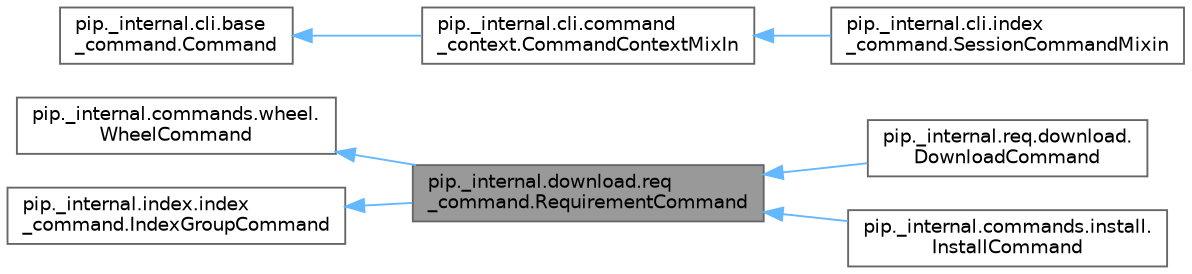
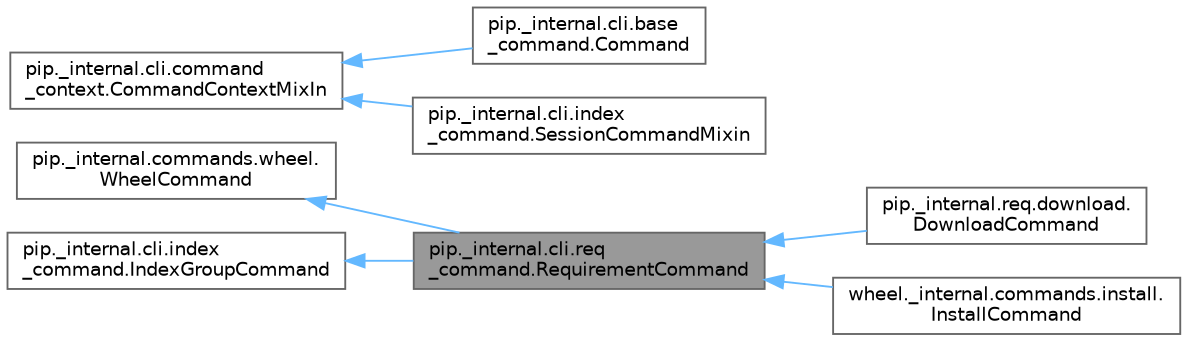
(367, 36) -> (417, 54)
(588, 193) -> (589, 261)
(176, 216) -> (176, 261)
(1008, 238) -> (1007, 306)
